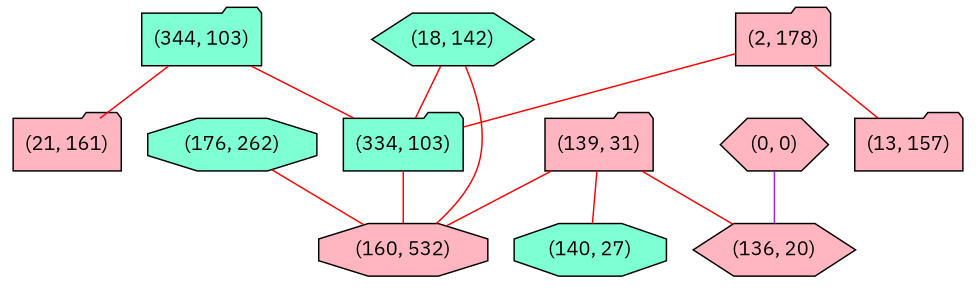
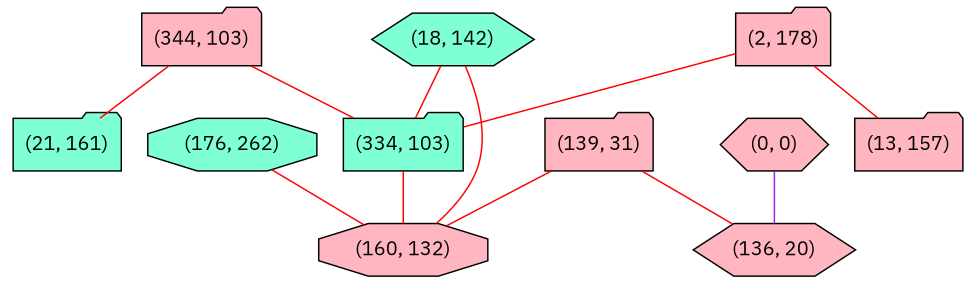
(202, 39) -> (202, 39)
(67, 145) -> (67, 145)
(403, 250) -> (403, 250)
(590, 250) -> none
